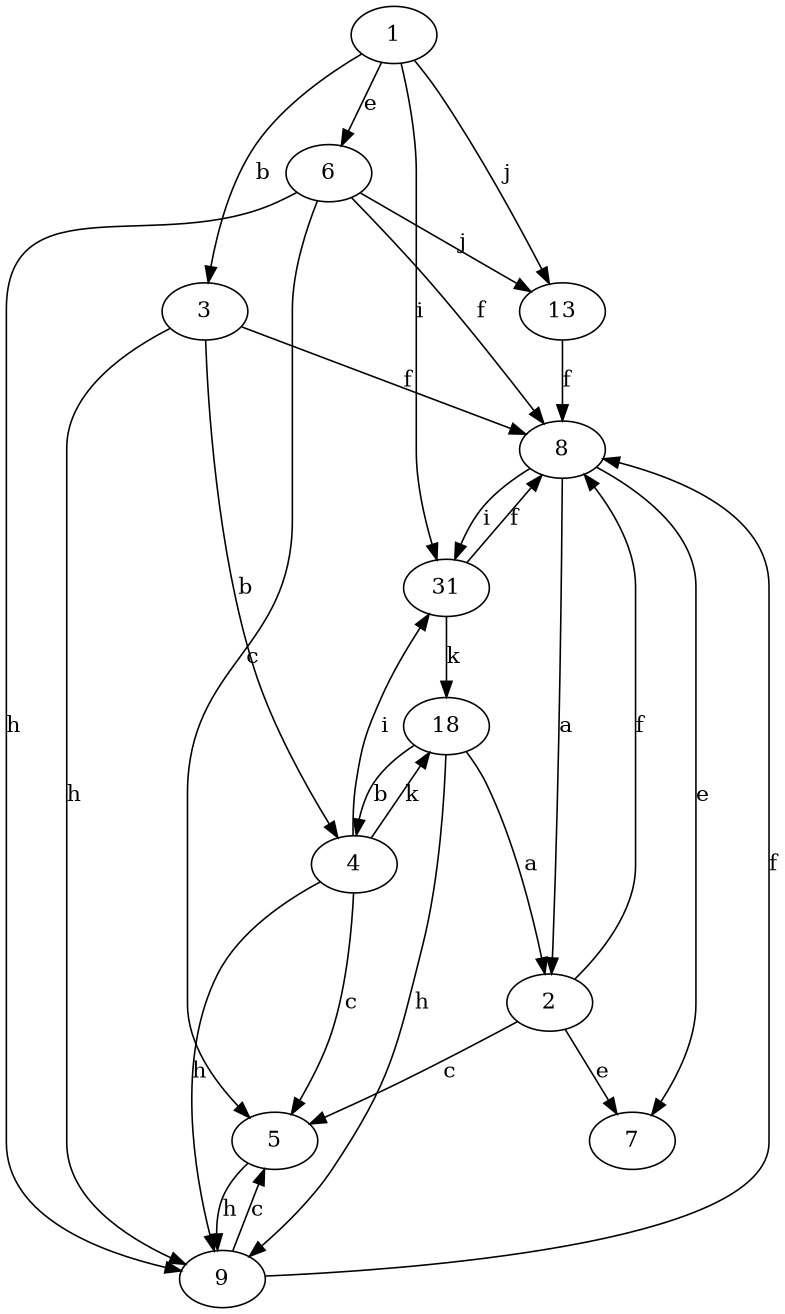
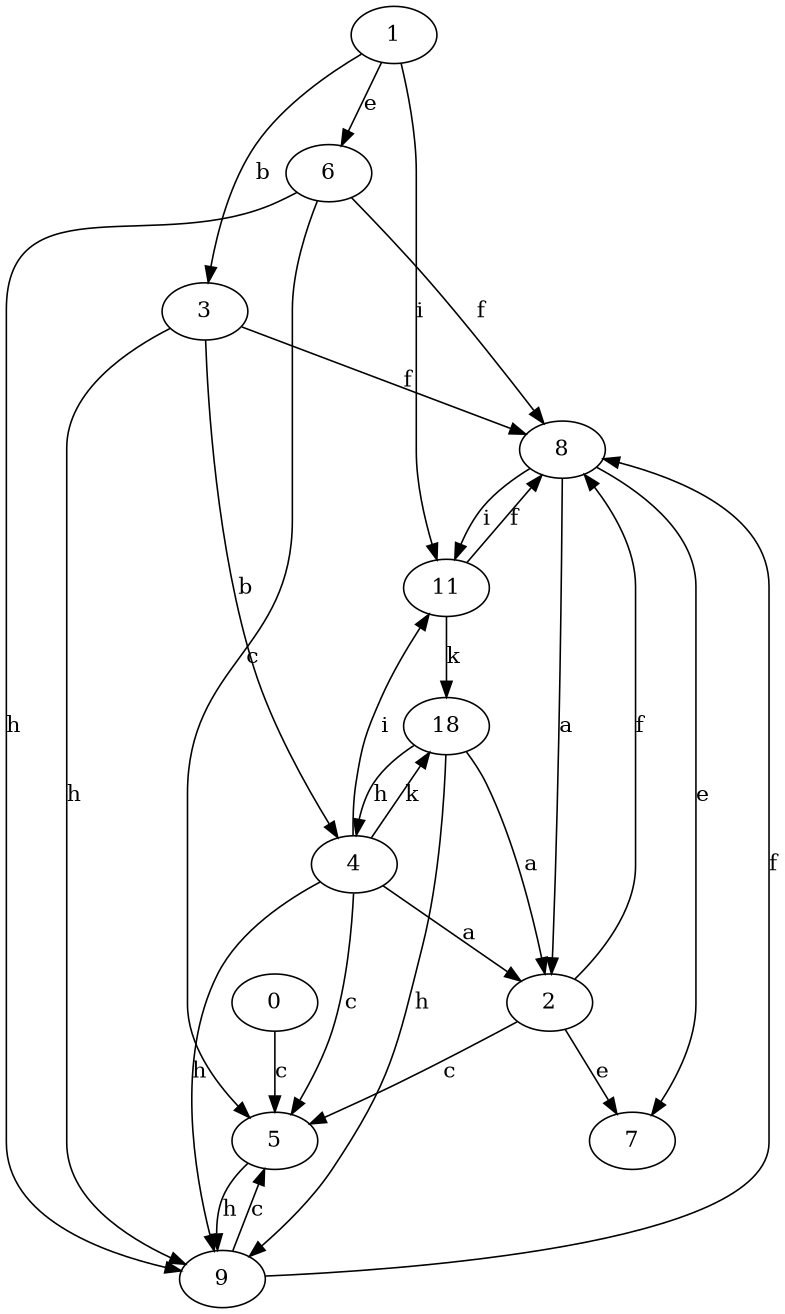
(562, 311) -> none
(446, 588) -> (446, 588)
(381, 795) -> (381, 795)
none -> (445, 929)
none -> (275, 1003)
